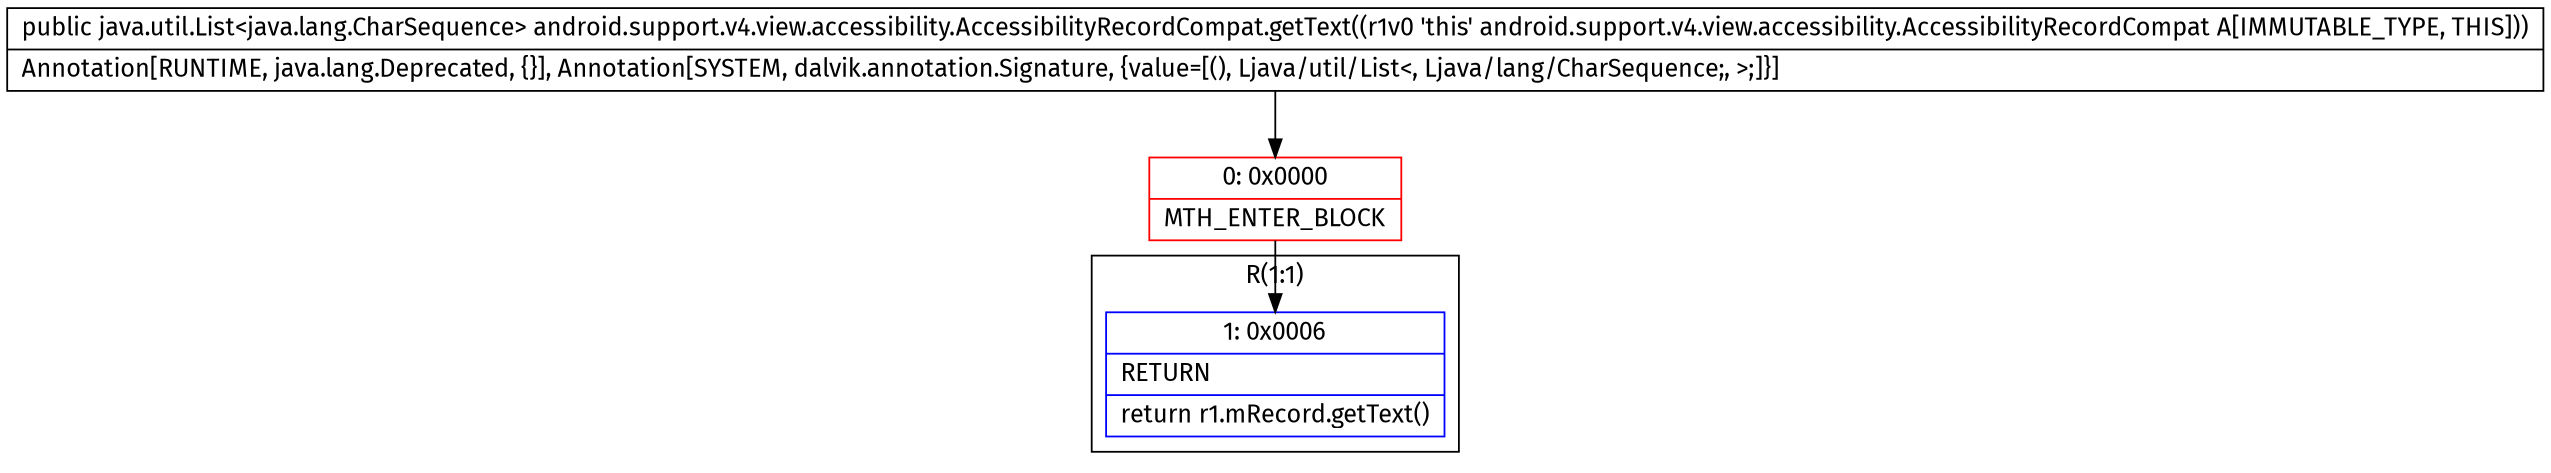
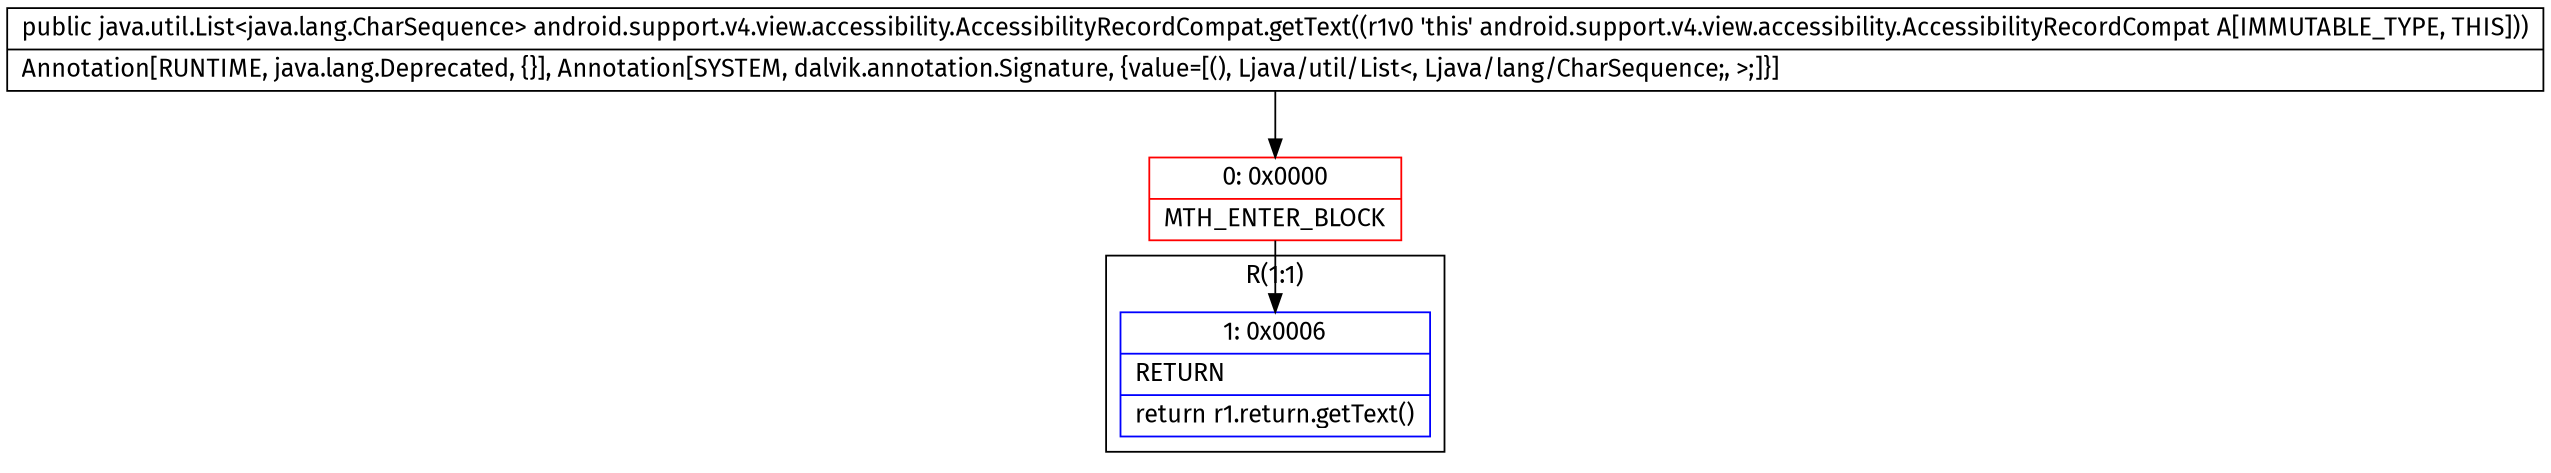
(1275, 415) -> (1275, 415)
